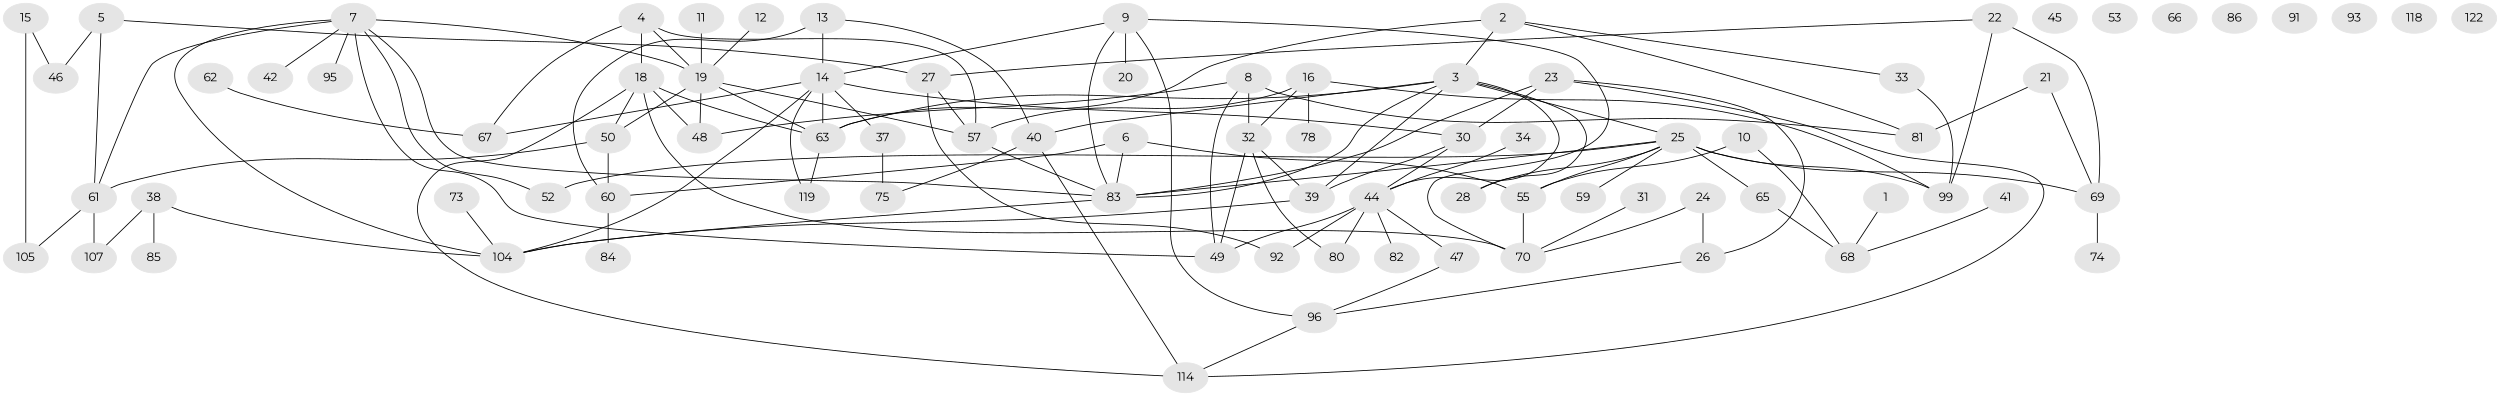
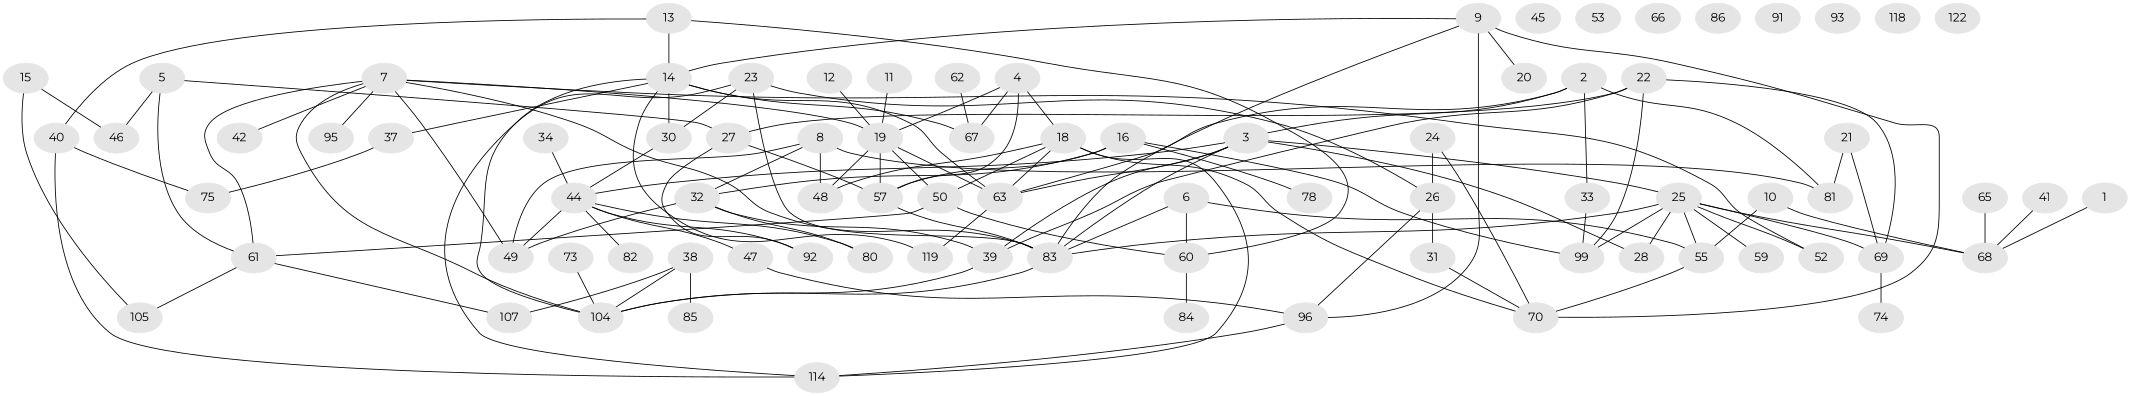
(1244, 105) -> none
(1387, 167) -> (1342, 137)
(1721, 168) -> (1831, 229)
none -> (1433, 235)
